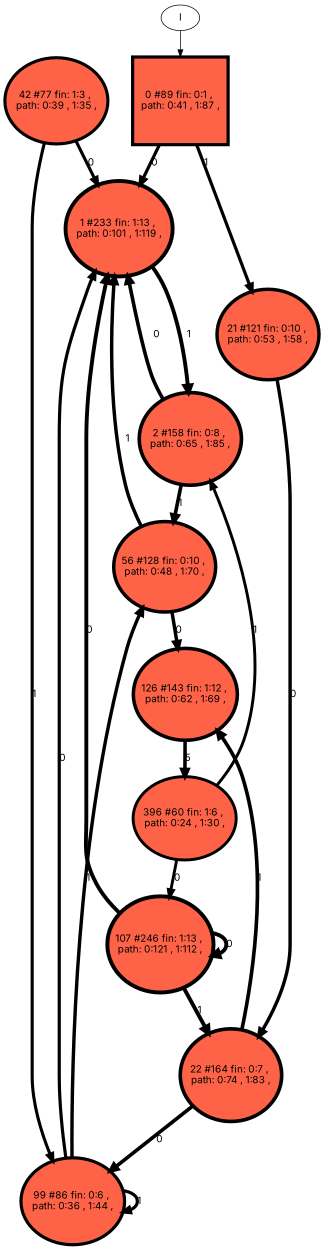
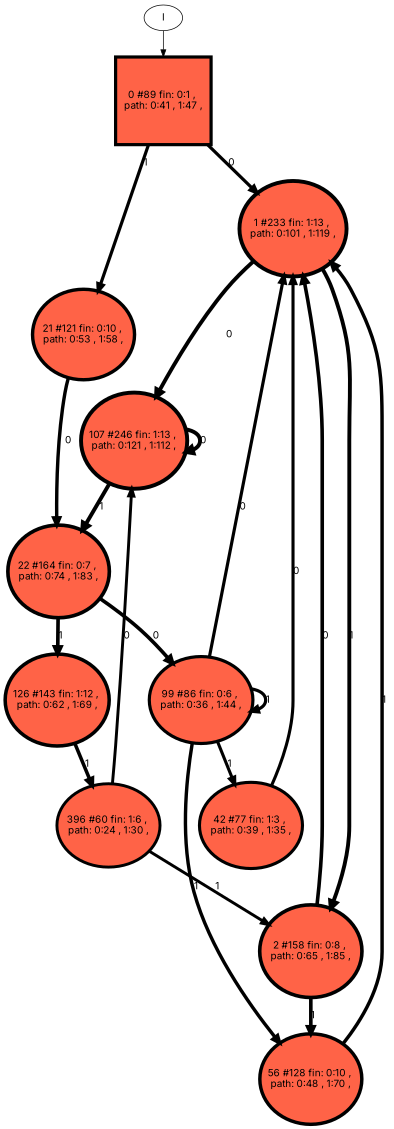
(180, 101) -> (163, 101)
(86, 602) -> (201, 322)
(174, 627) -> none
(32, 649) -> (225, 759)
(189, 758) -> (89, 764)
